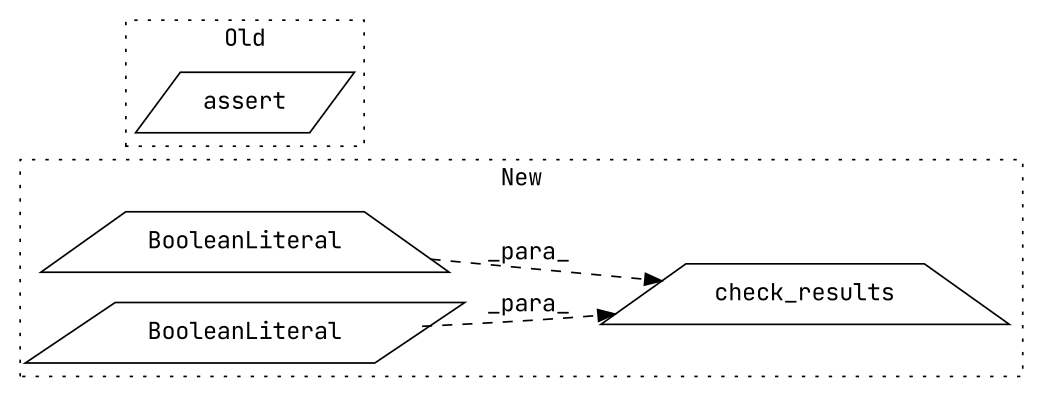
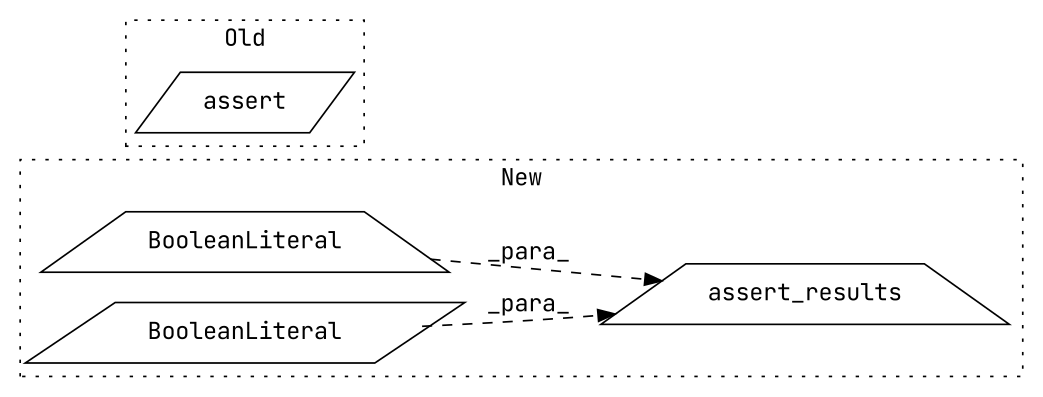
(805, 294) -> (805, 294)
